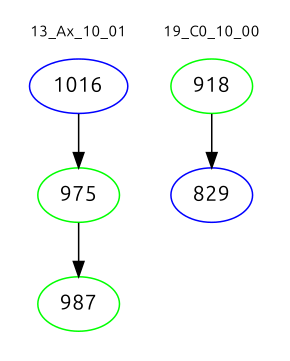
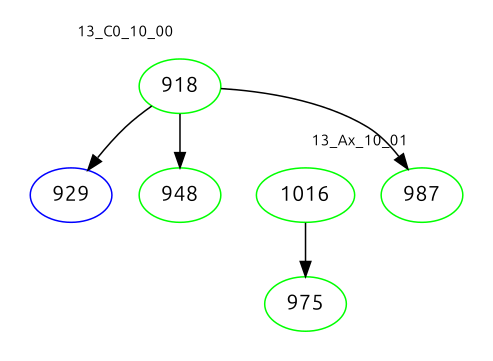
(212, 33) -> (126, 33)
(79, 86) -> (306, 195)
none -> (180, 195)
(212, 195) -> (71, 195)
(79, 242) -> (317, 105)
